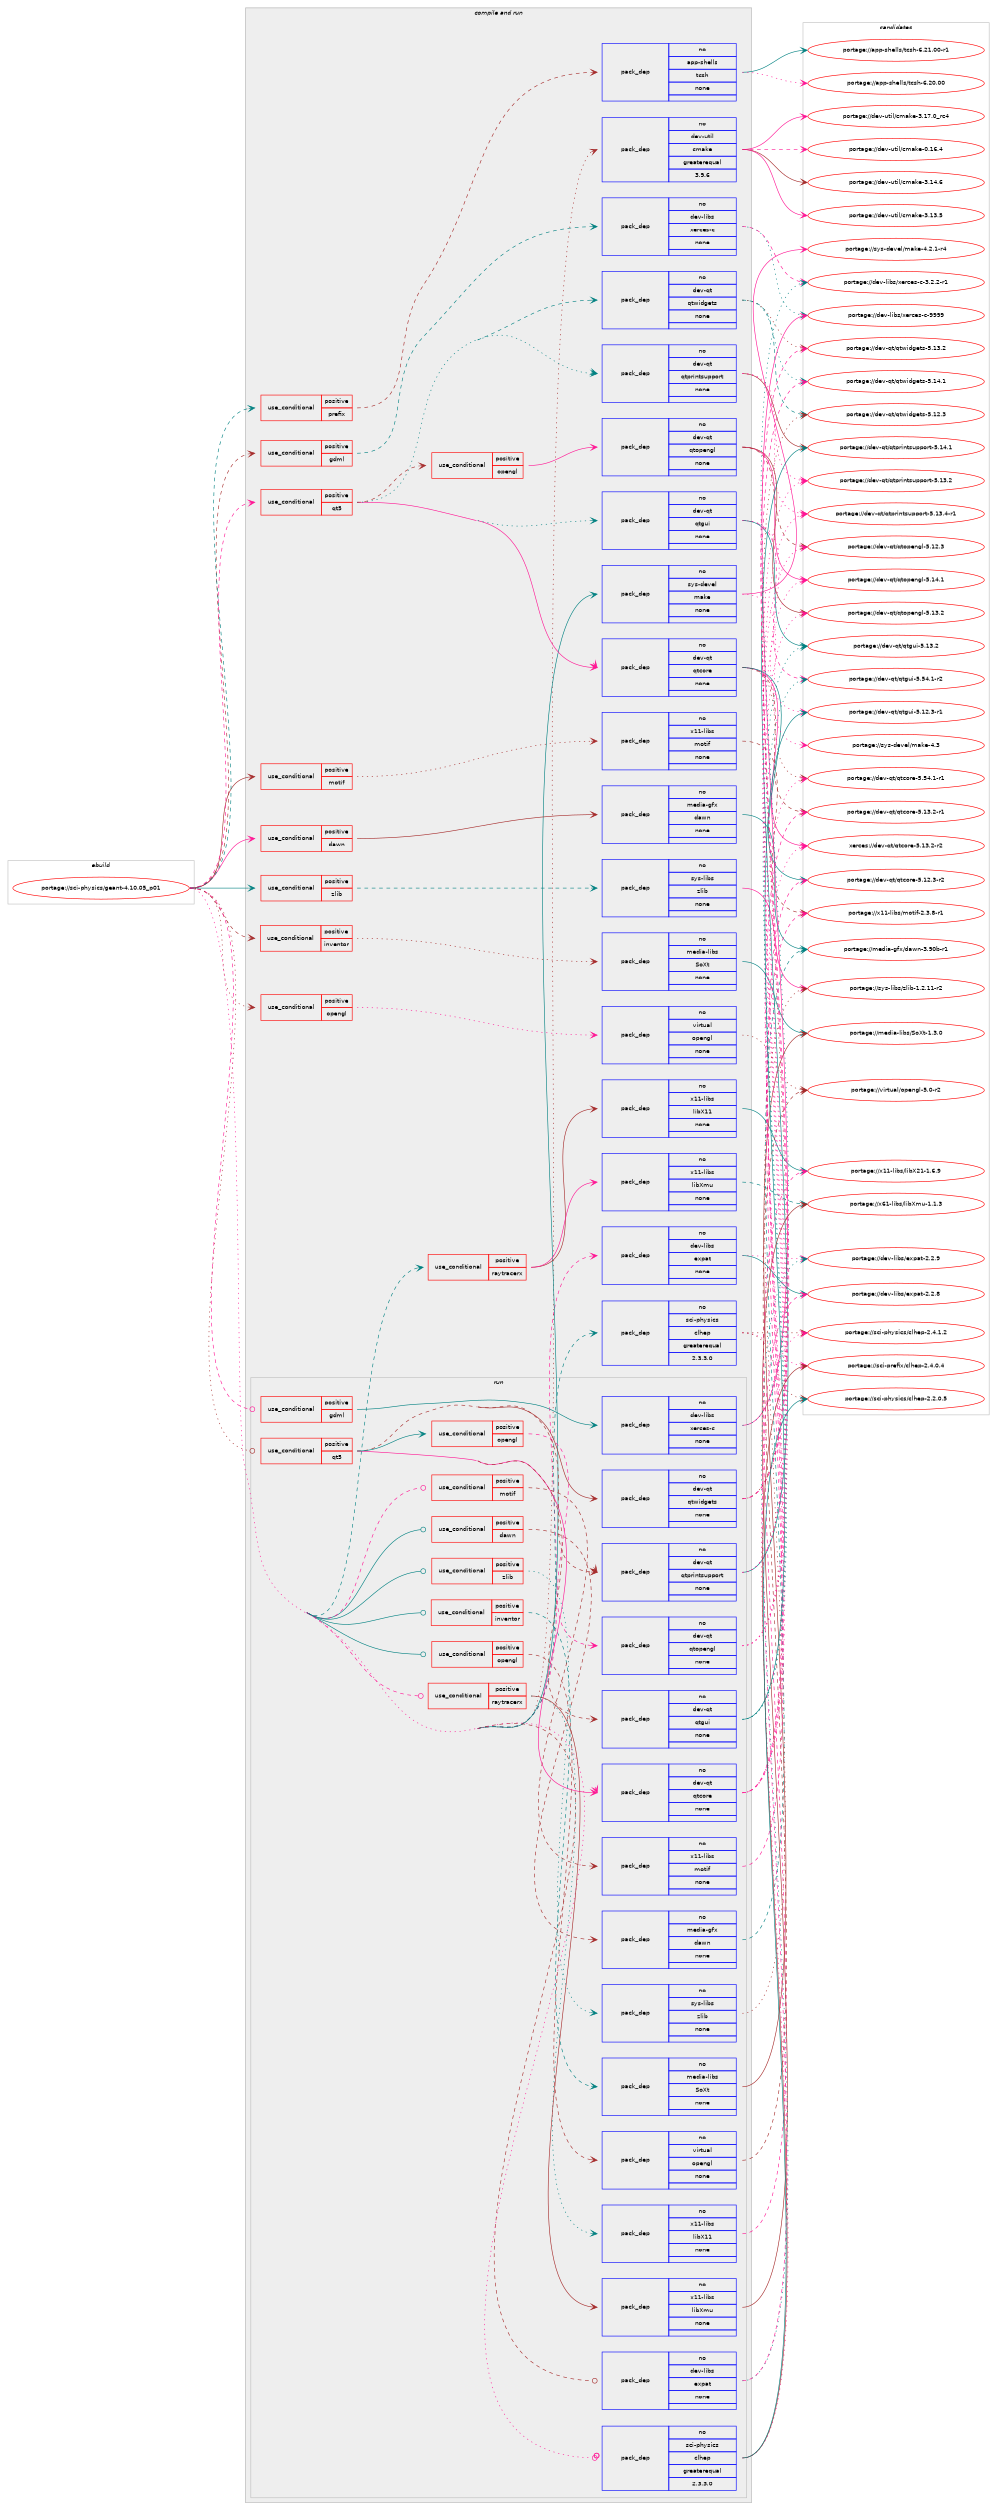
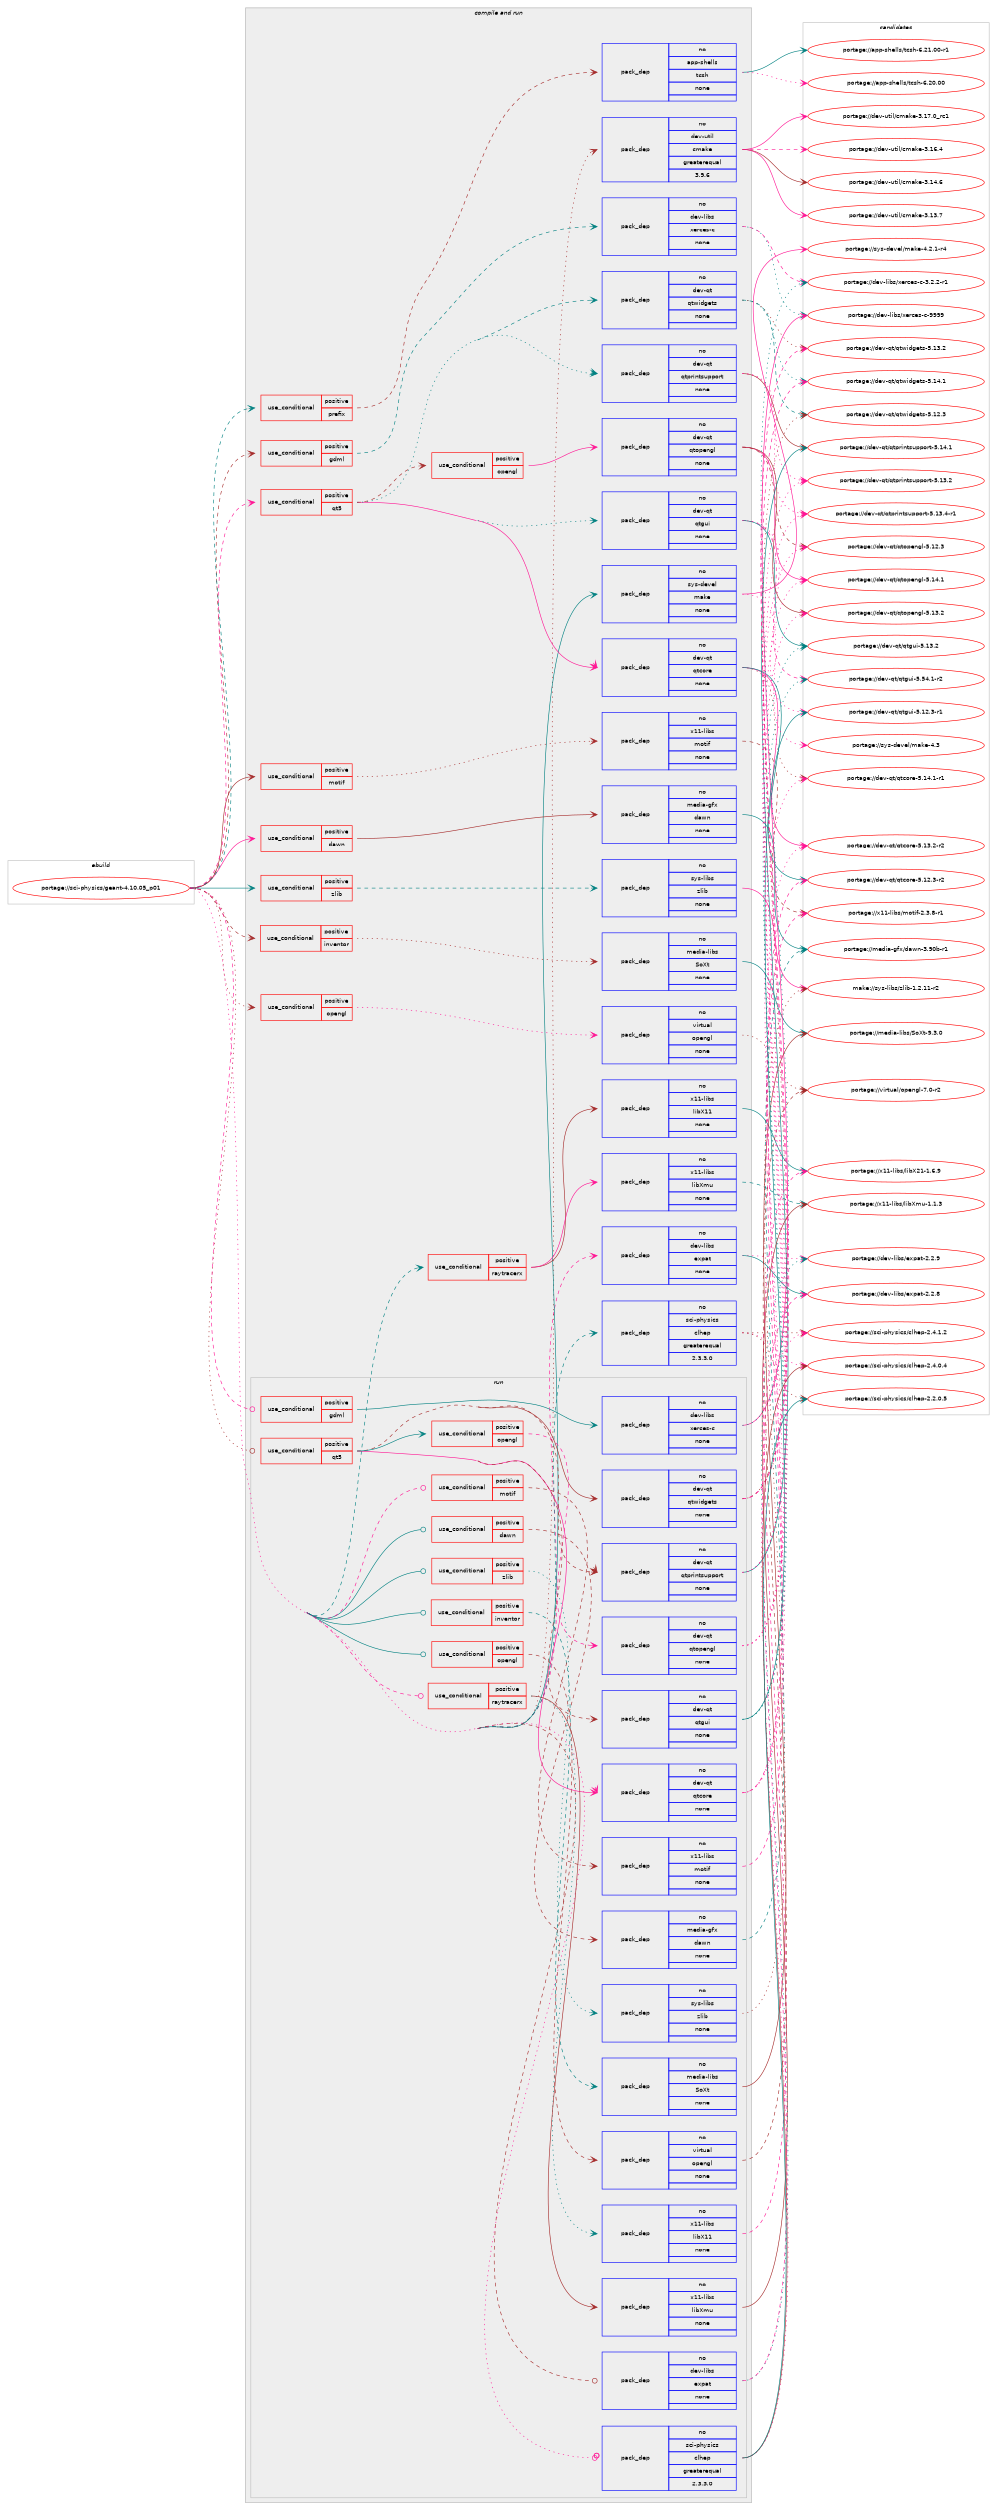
(896, 116) -> (896, 116)
(896, 149) -> (896, 149)
(896, 216) -> (896, 216)
(896, 778) -> (896, 778)
(896, 812) -> none
(896, 846) -> (896, 846)
(896, 989) -> (896, 989)
(896, 1033) -> (896, 1033)
(896, 1090) -> (896, 1090)
(896, 1204) -> (896, 1204)
(896, 1366) -> (896, 1366)
